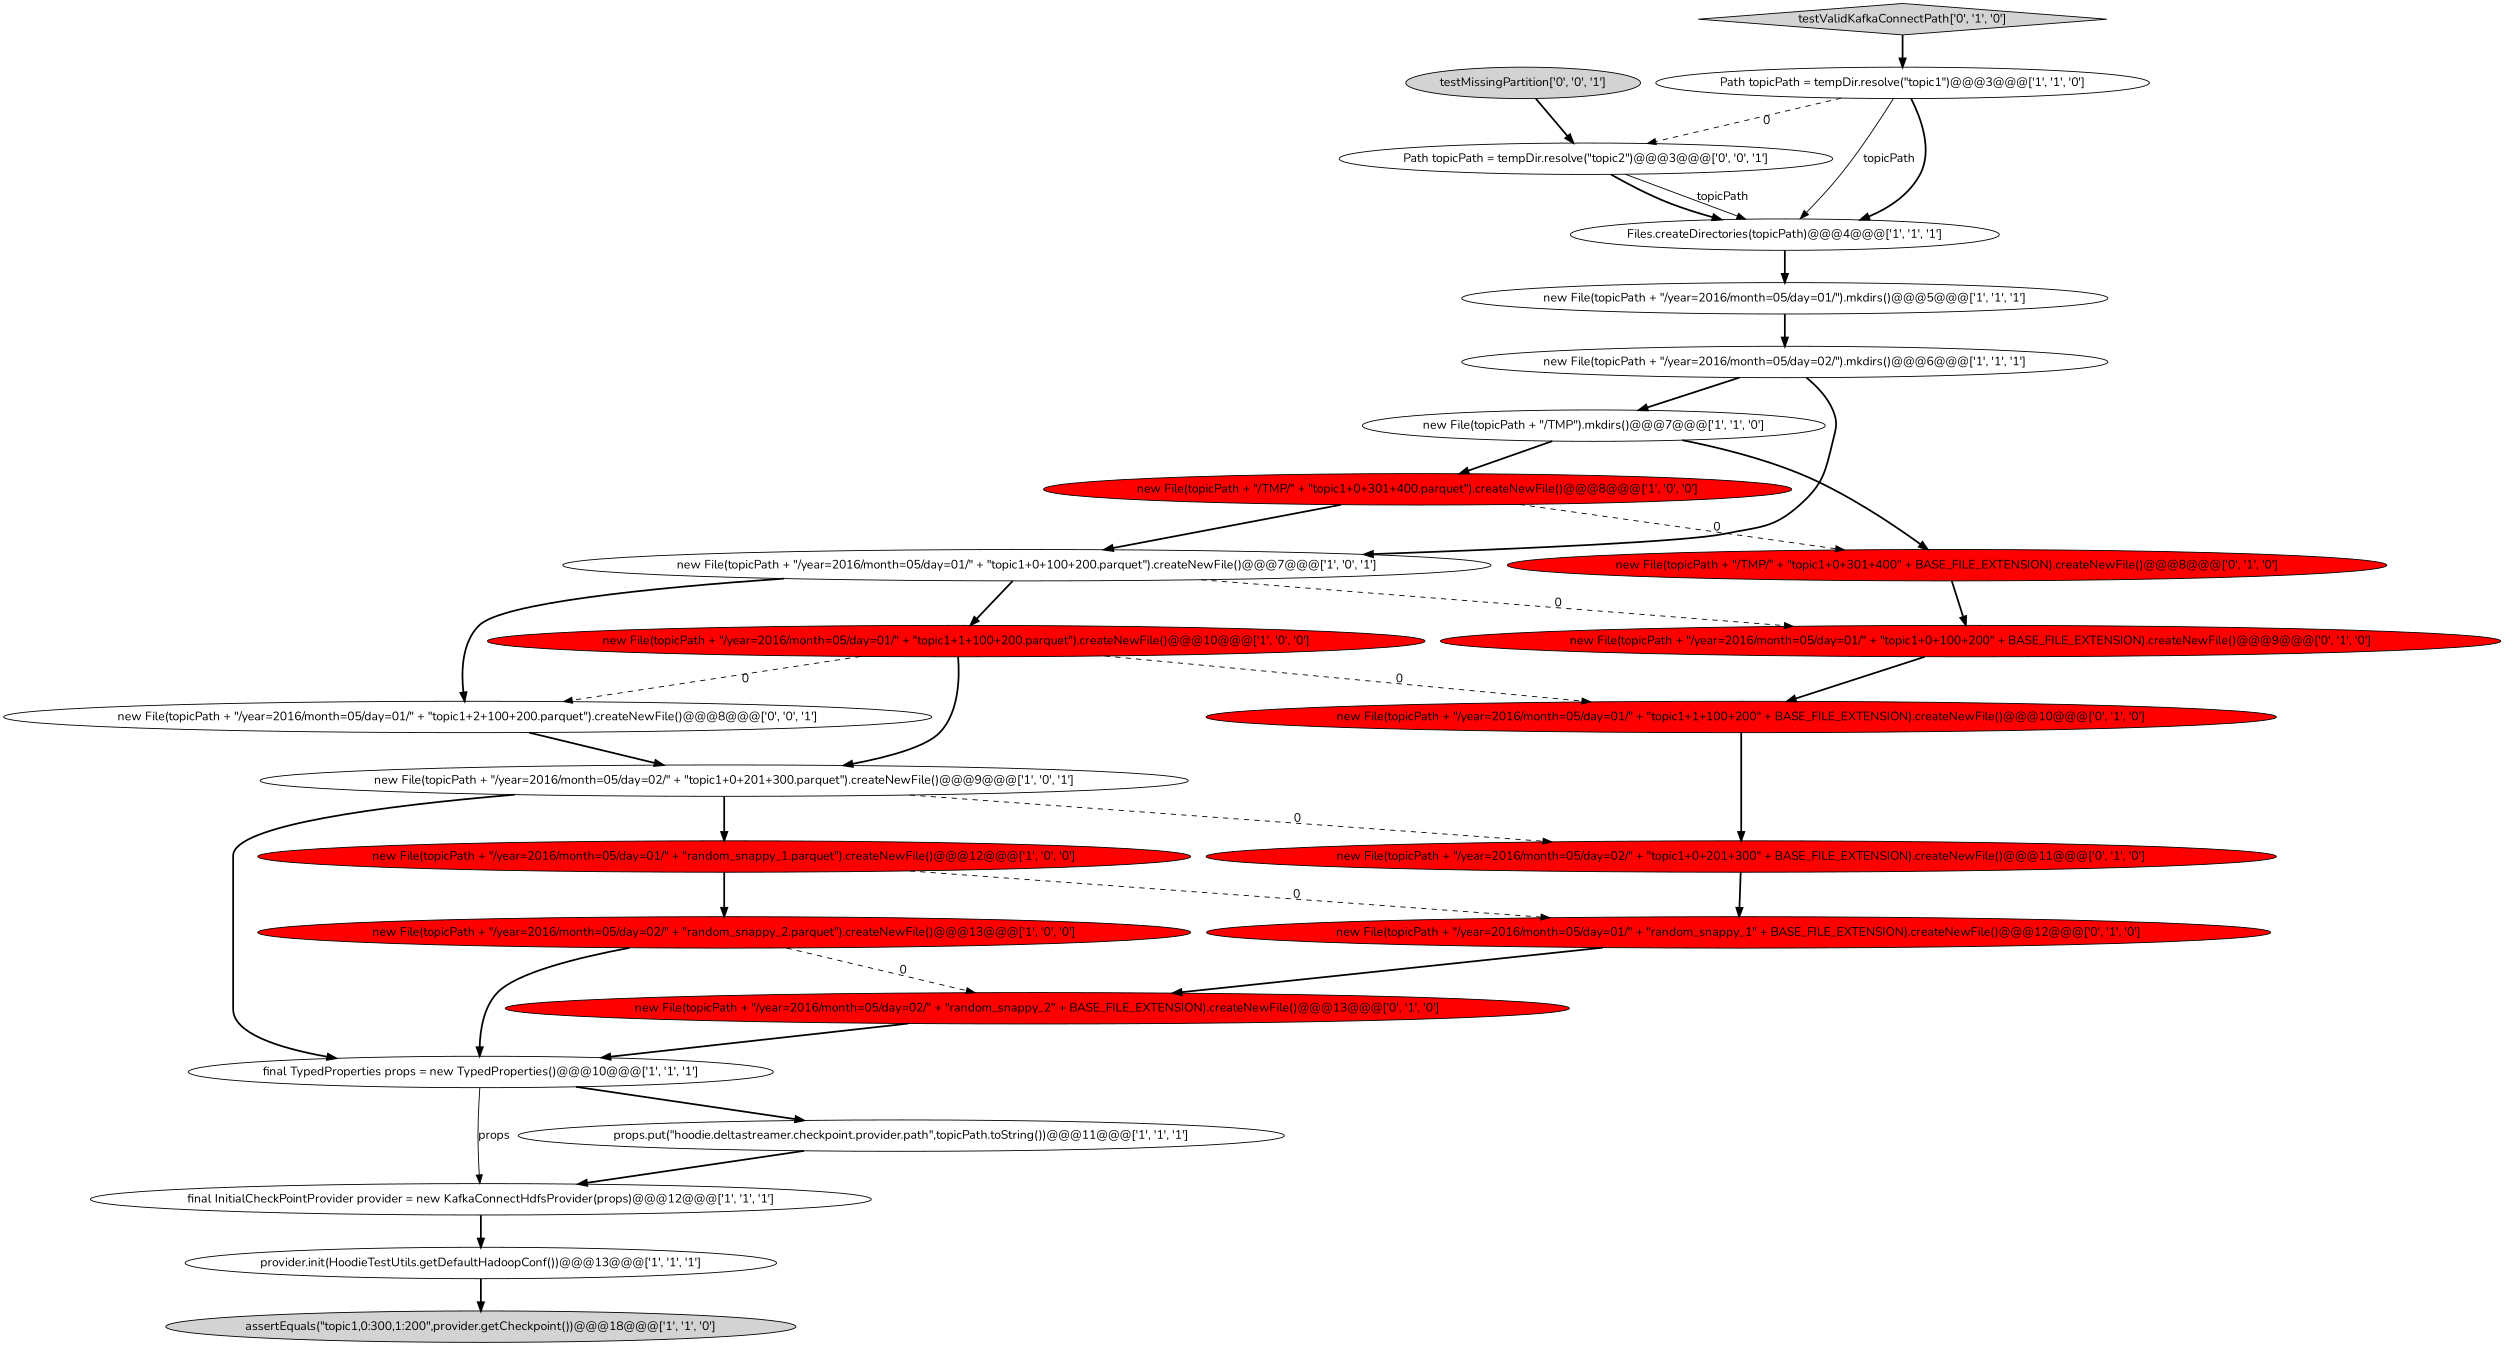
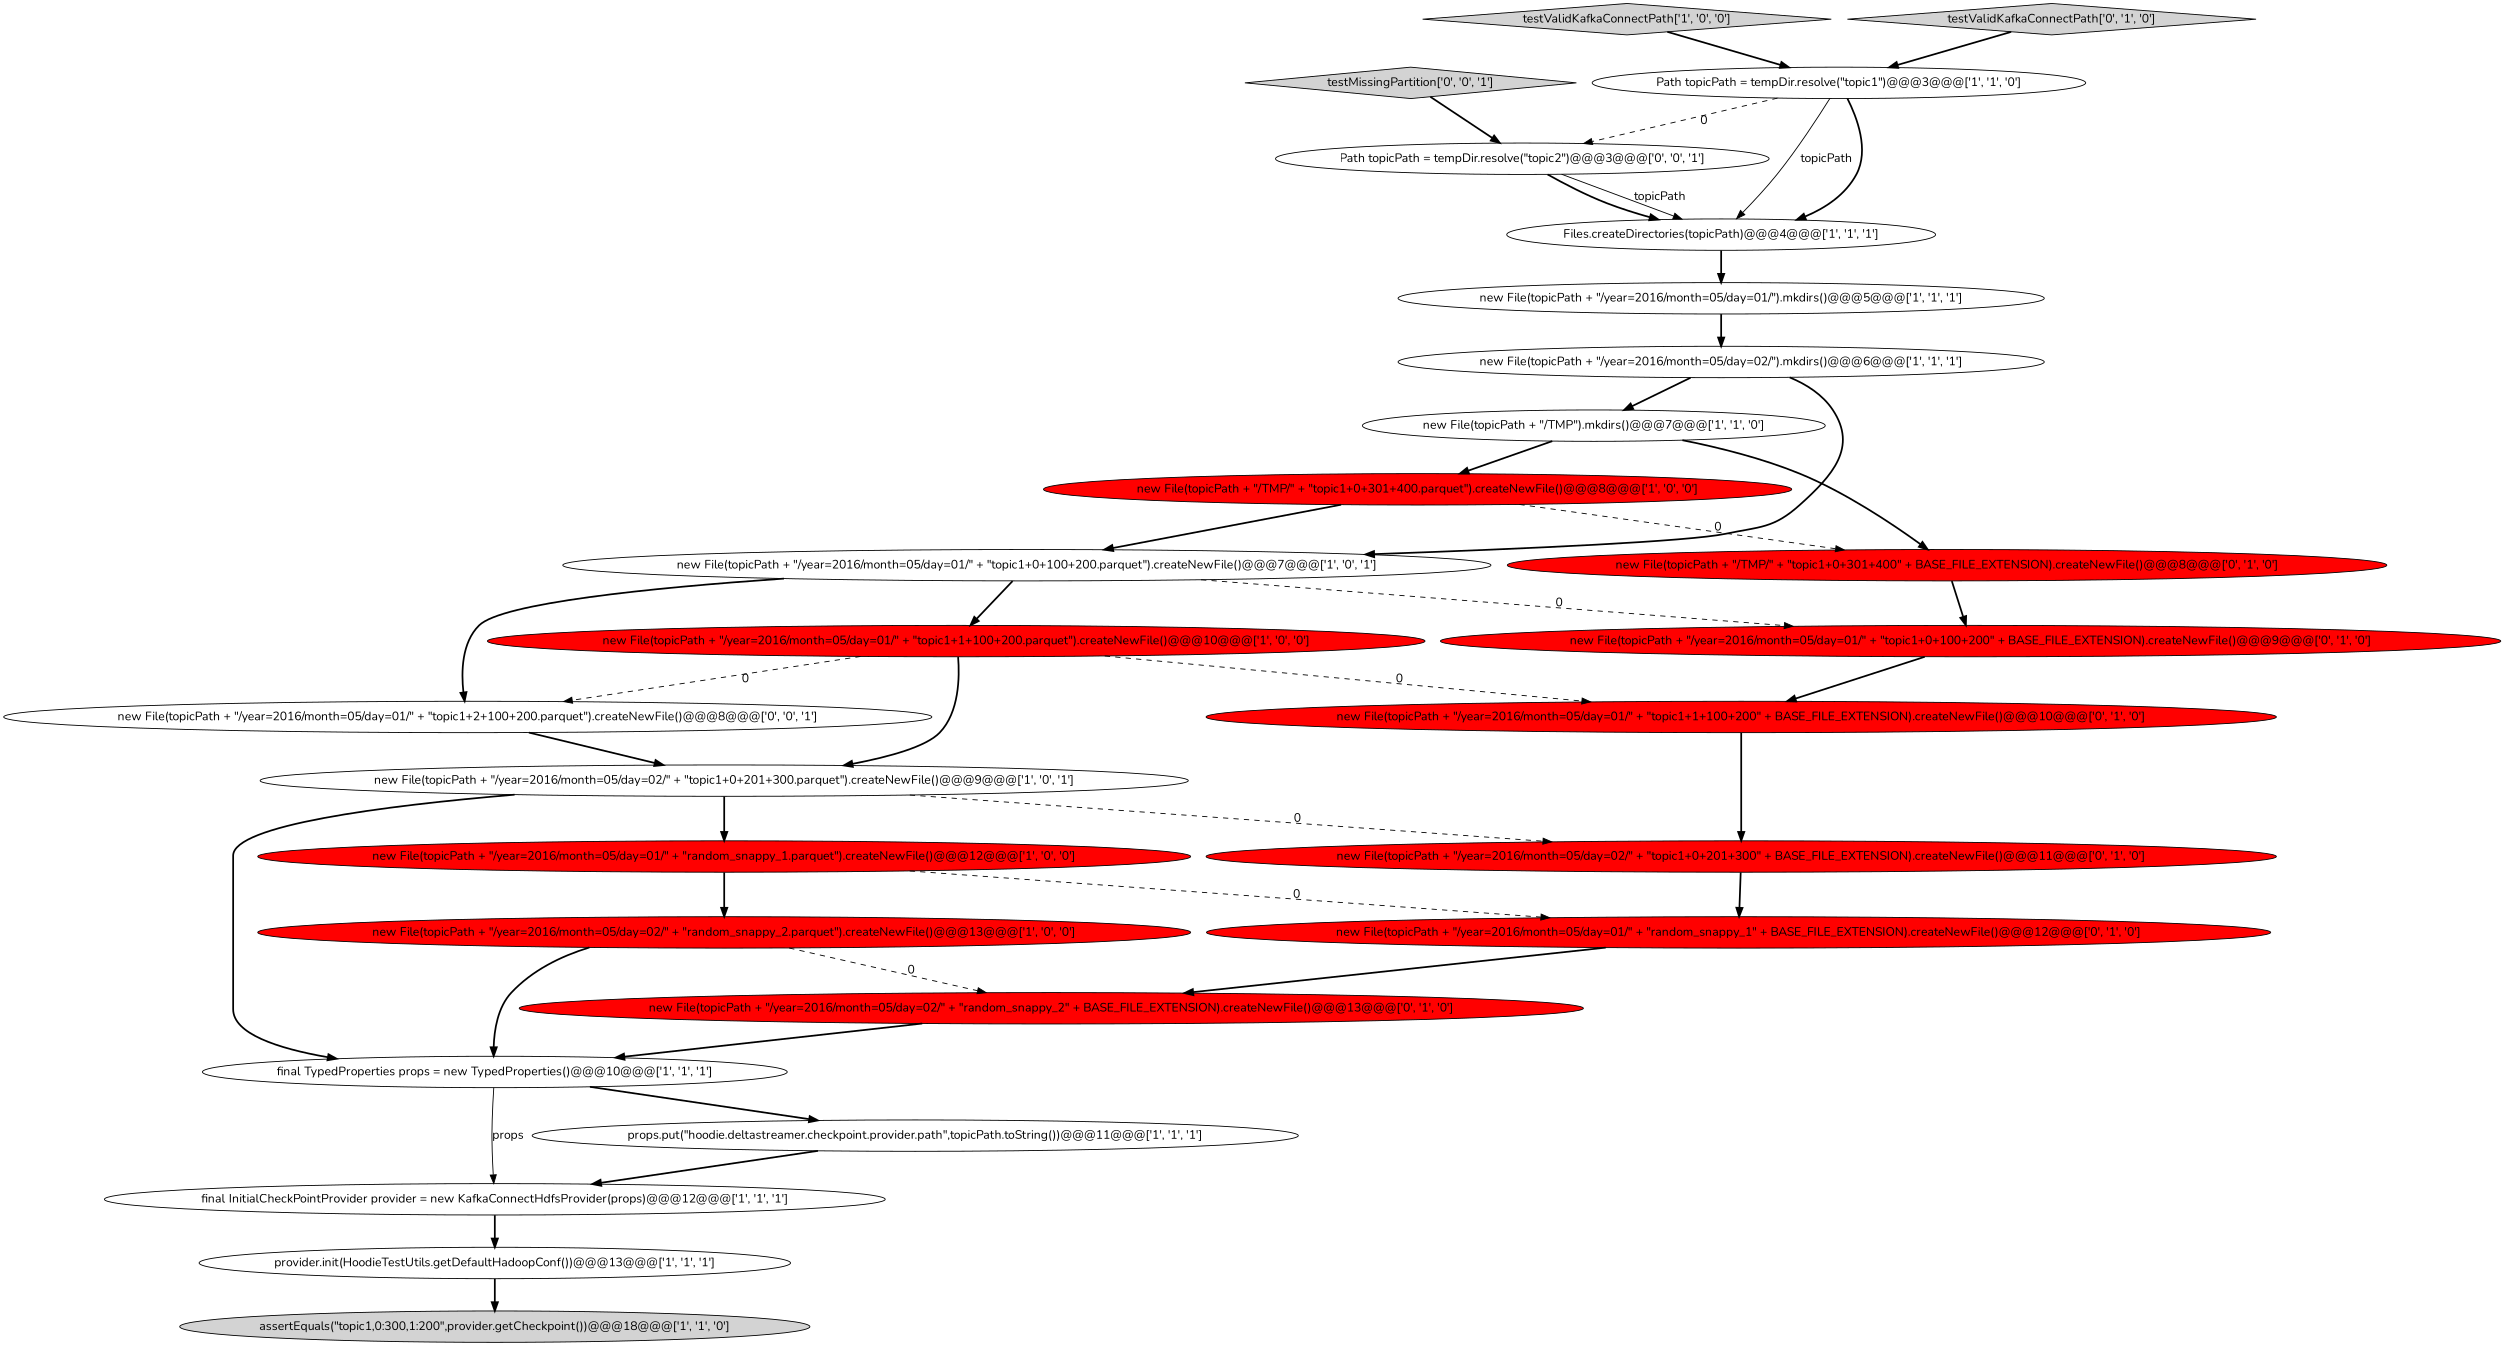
none -> (1627, 19)
(1523, 83) -> (1411, 83)
